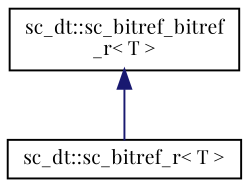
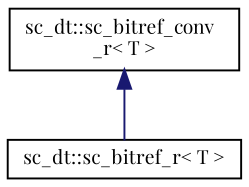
(124, 40) -> (124, 40)
